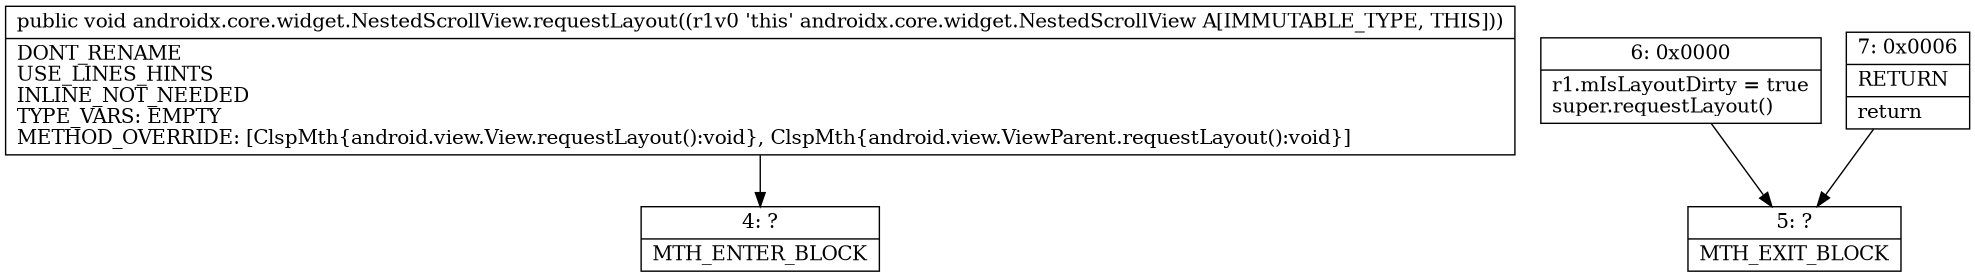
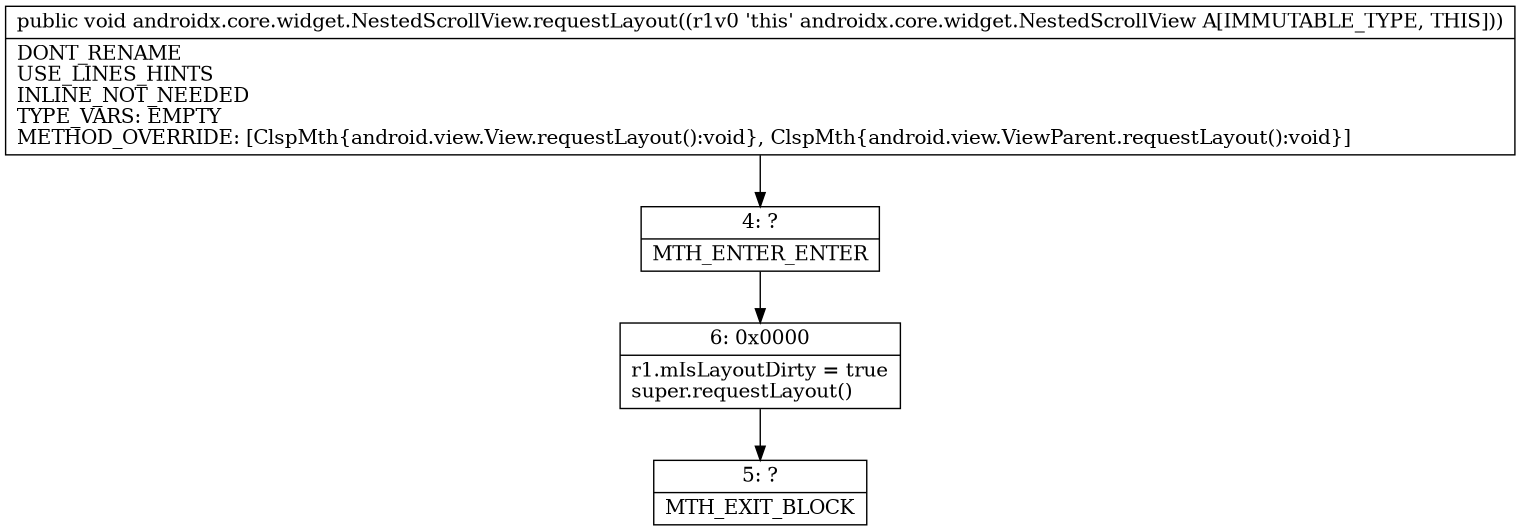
(1908, 81) -> none
(760, 254) -> (760, 254)
none -> (760, 290)
